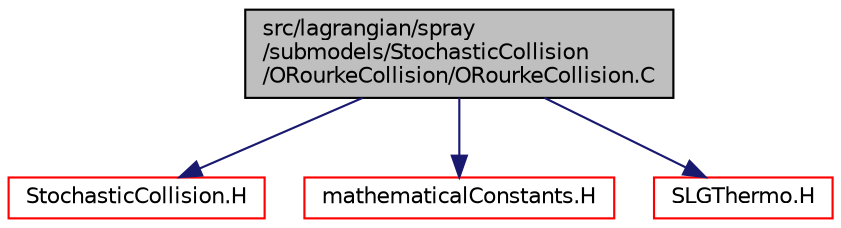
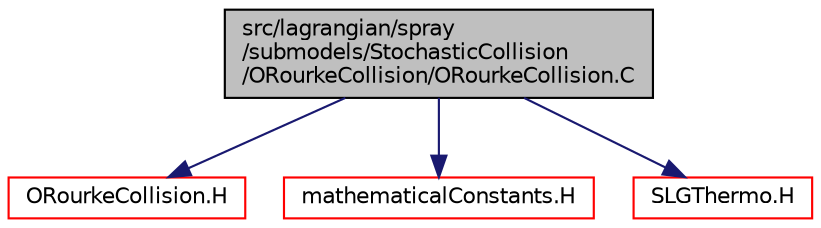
(137, 198) -> (127, 198)
